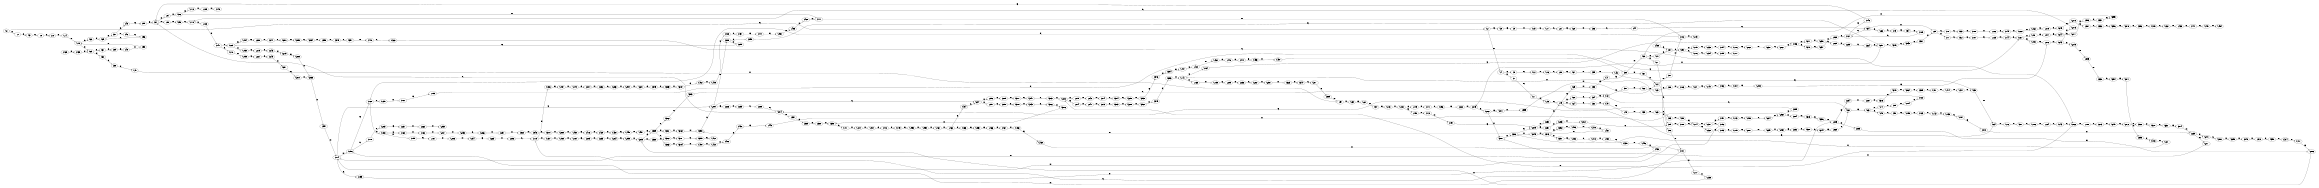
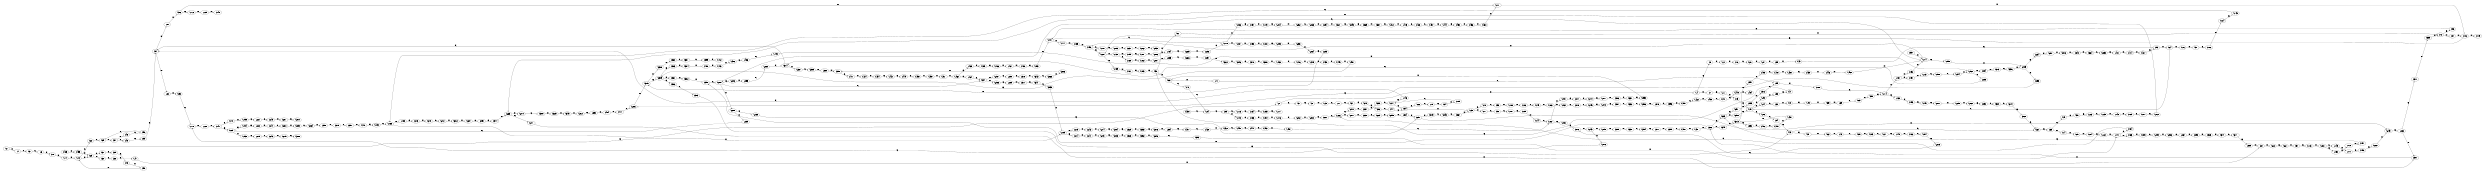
(311, 78) -> none
